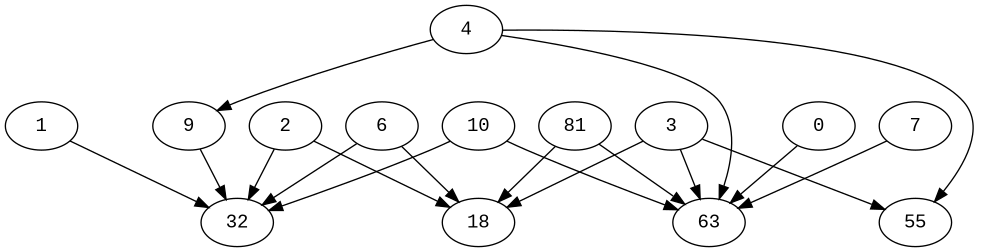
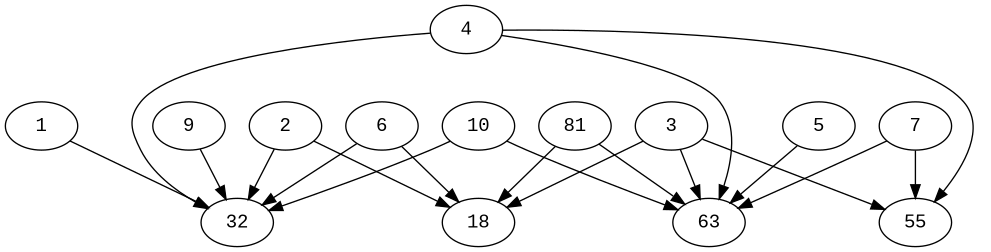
(331, 69) -> (218, 65)
(819, 126) -> (819, 126)
none -> (915, 168)
